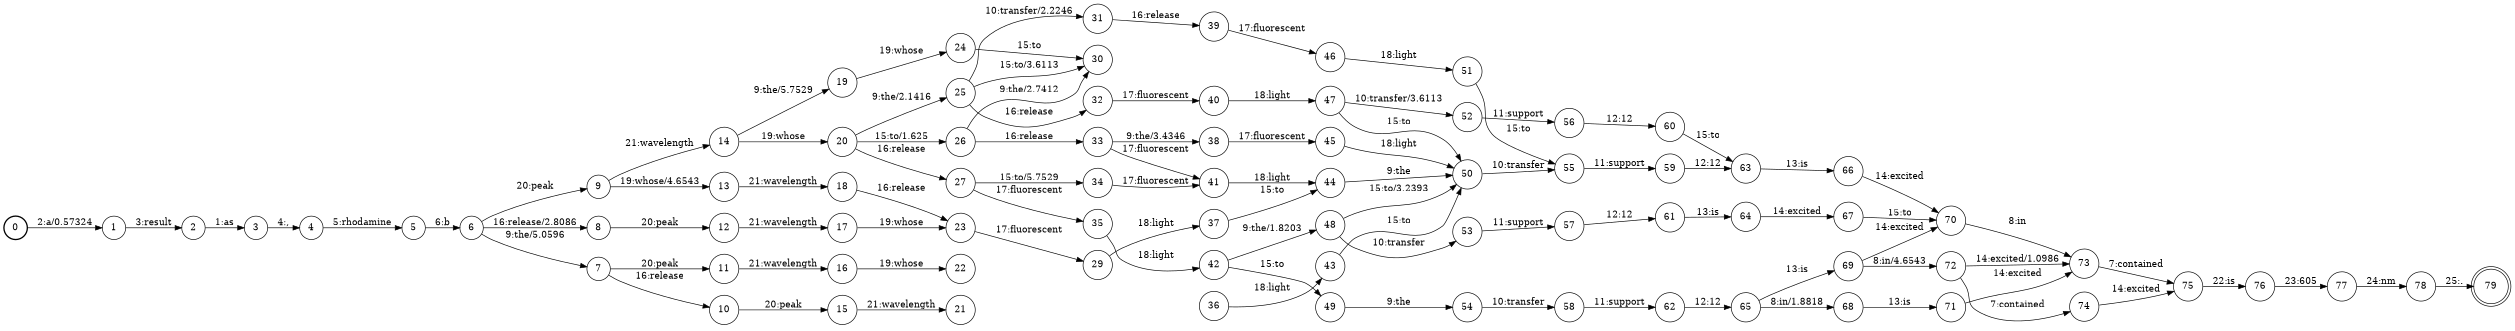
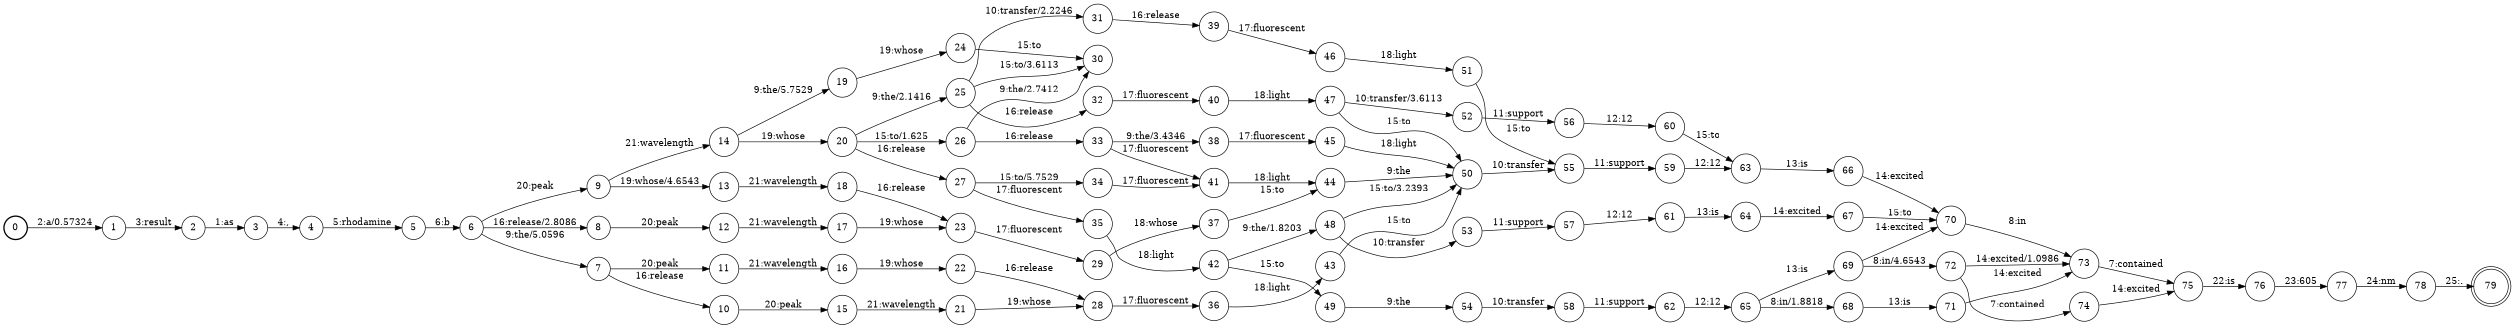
(1156, 224) -> (1156, 224)
none -> (1098, 306)
